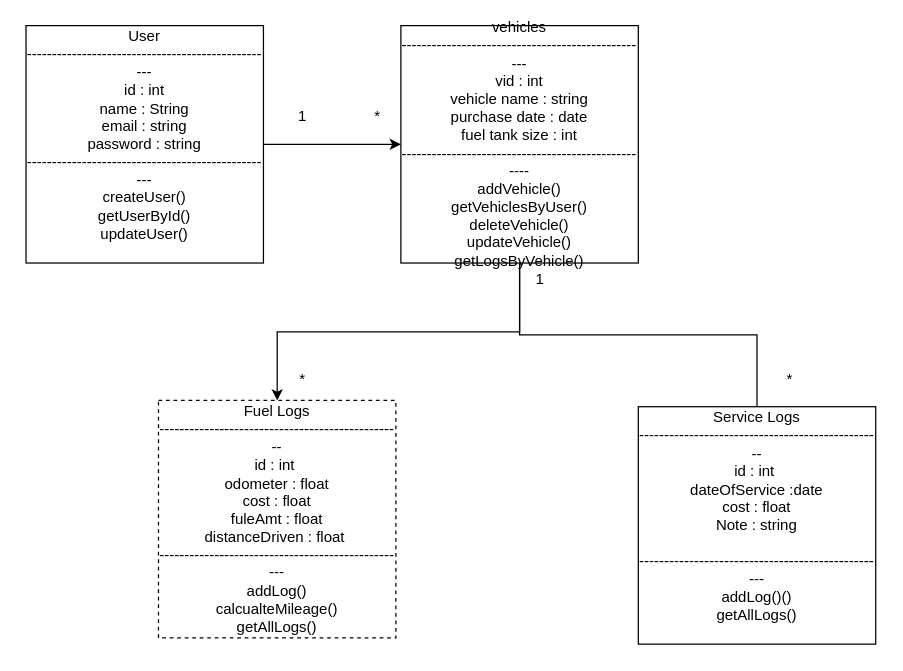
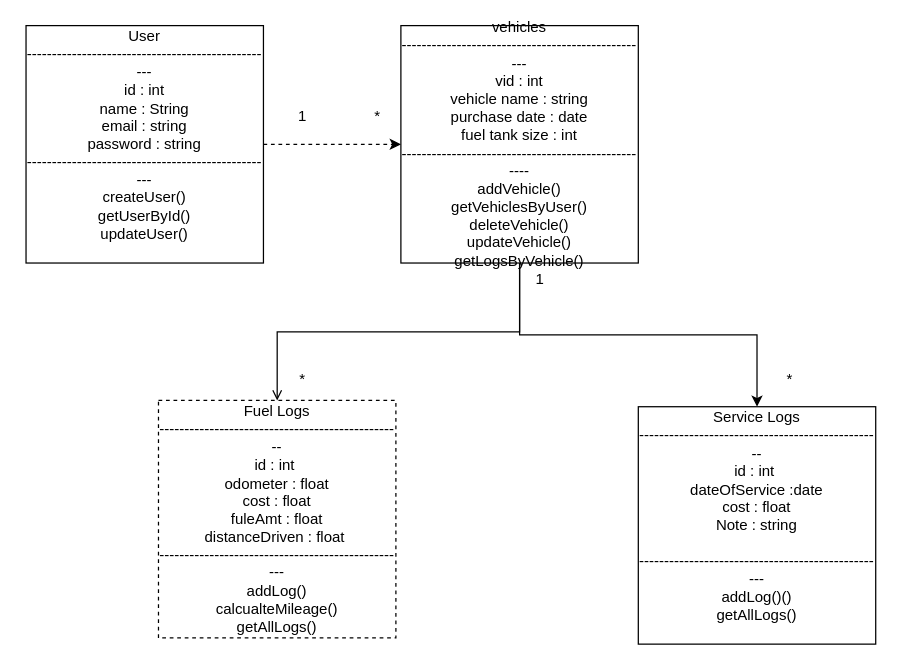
(328, 144) -> (328, 144)
(277, 391) -> (277, 392)
(757, 400) -> (757, 397)
